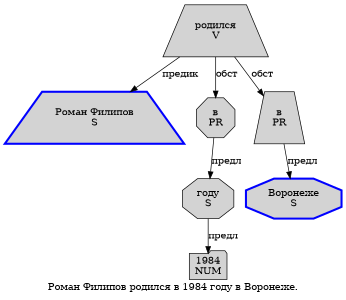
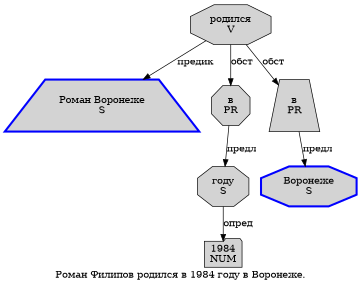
(216, 31) -> (231, 25)
(94, 118) -> (102, 106)
(223, 236) -> (238, 224)
